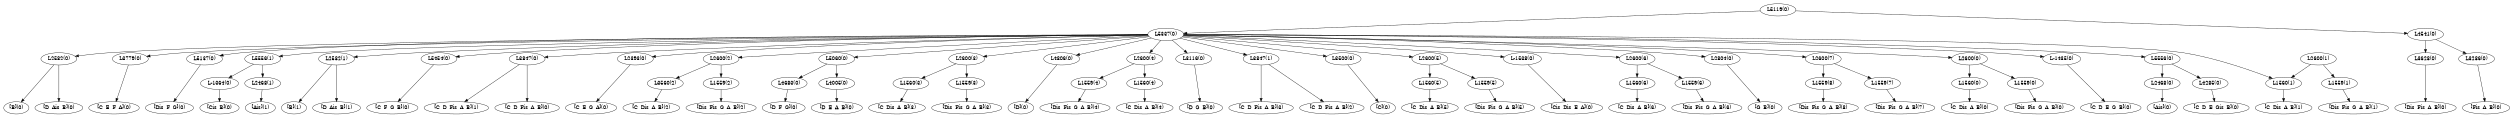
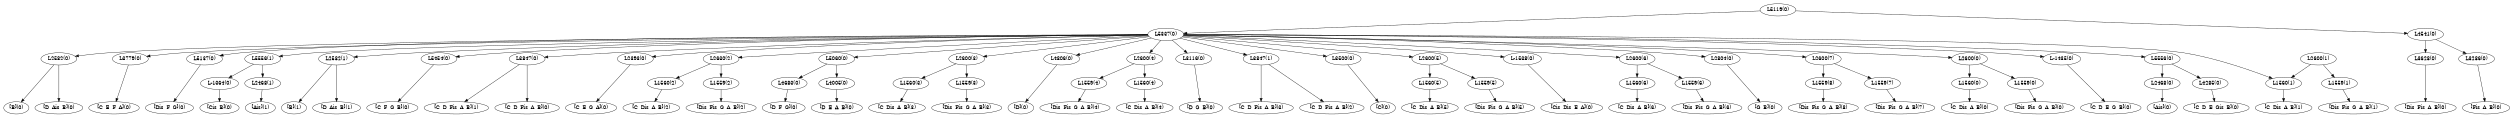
(721, 59) -> (721, 59)
(665, 83) -> (665, 83)
